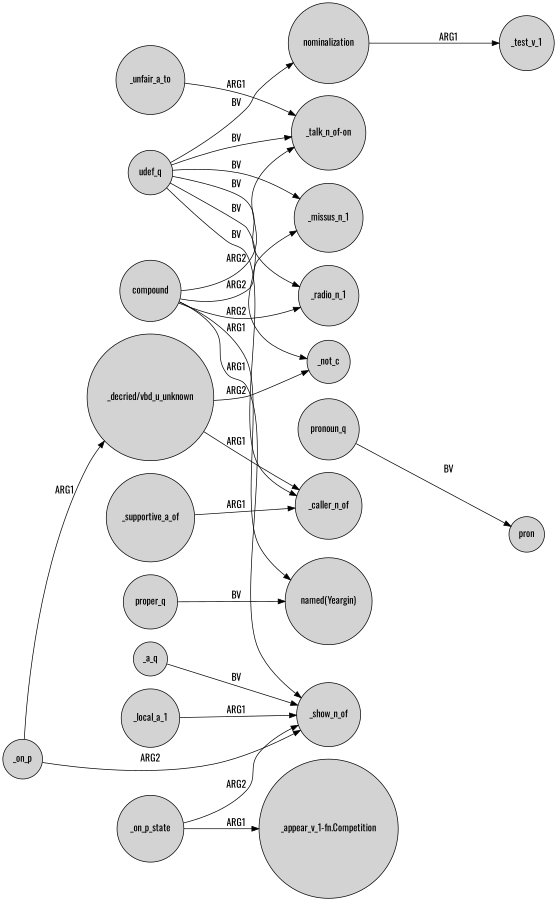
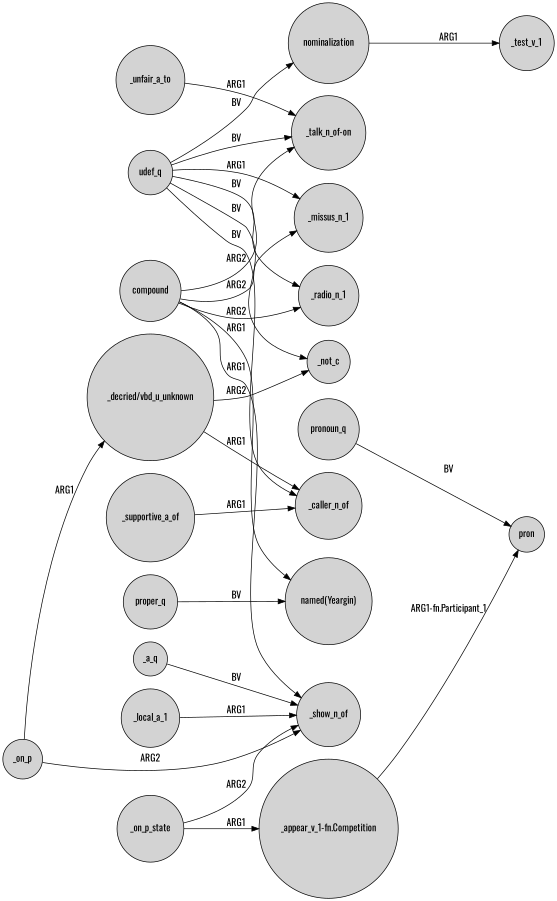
(236, 166) -> (236, 166)
none -> (452, 671)
